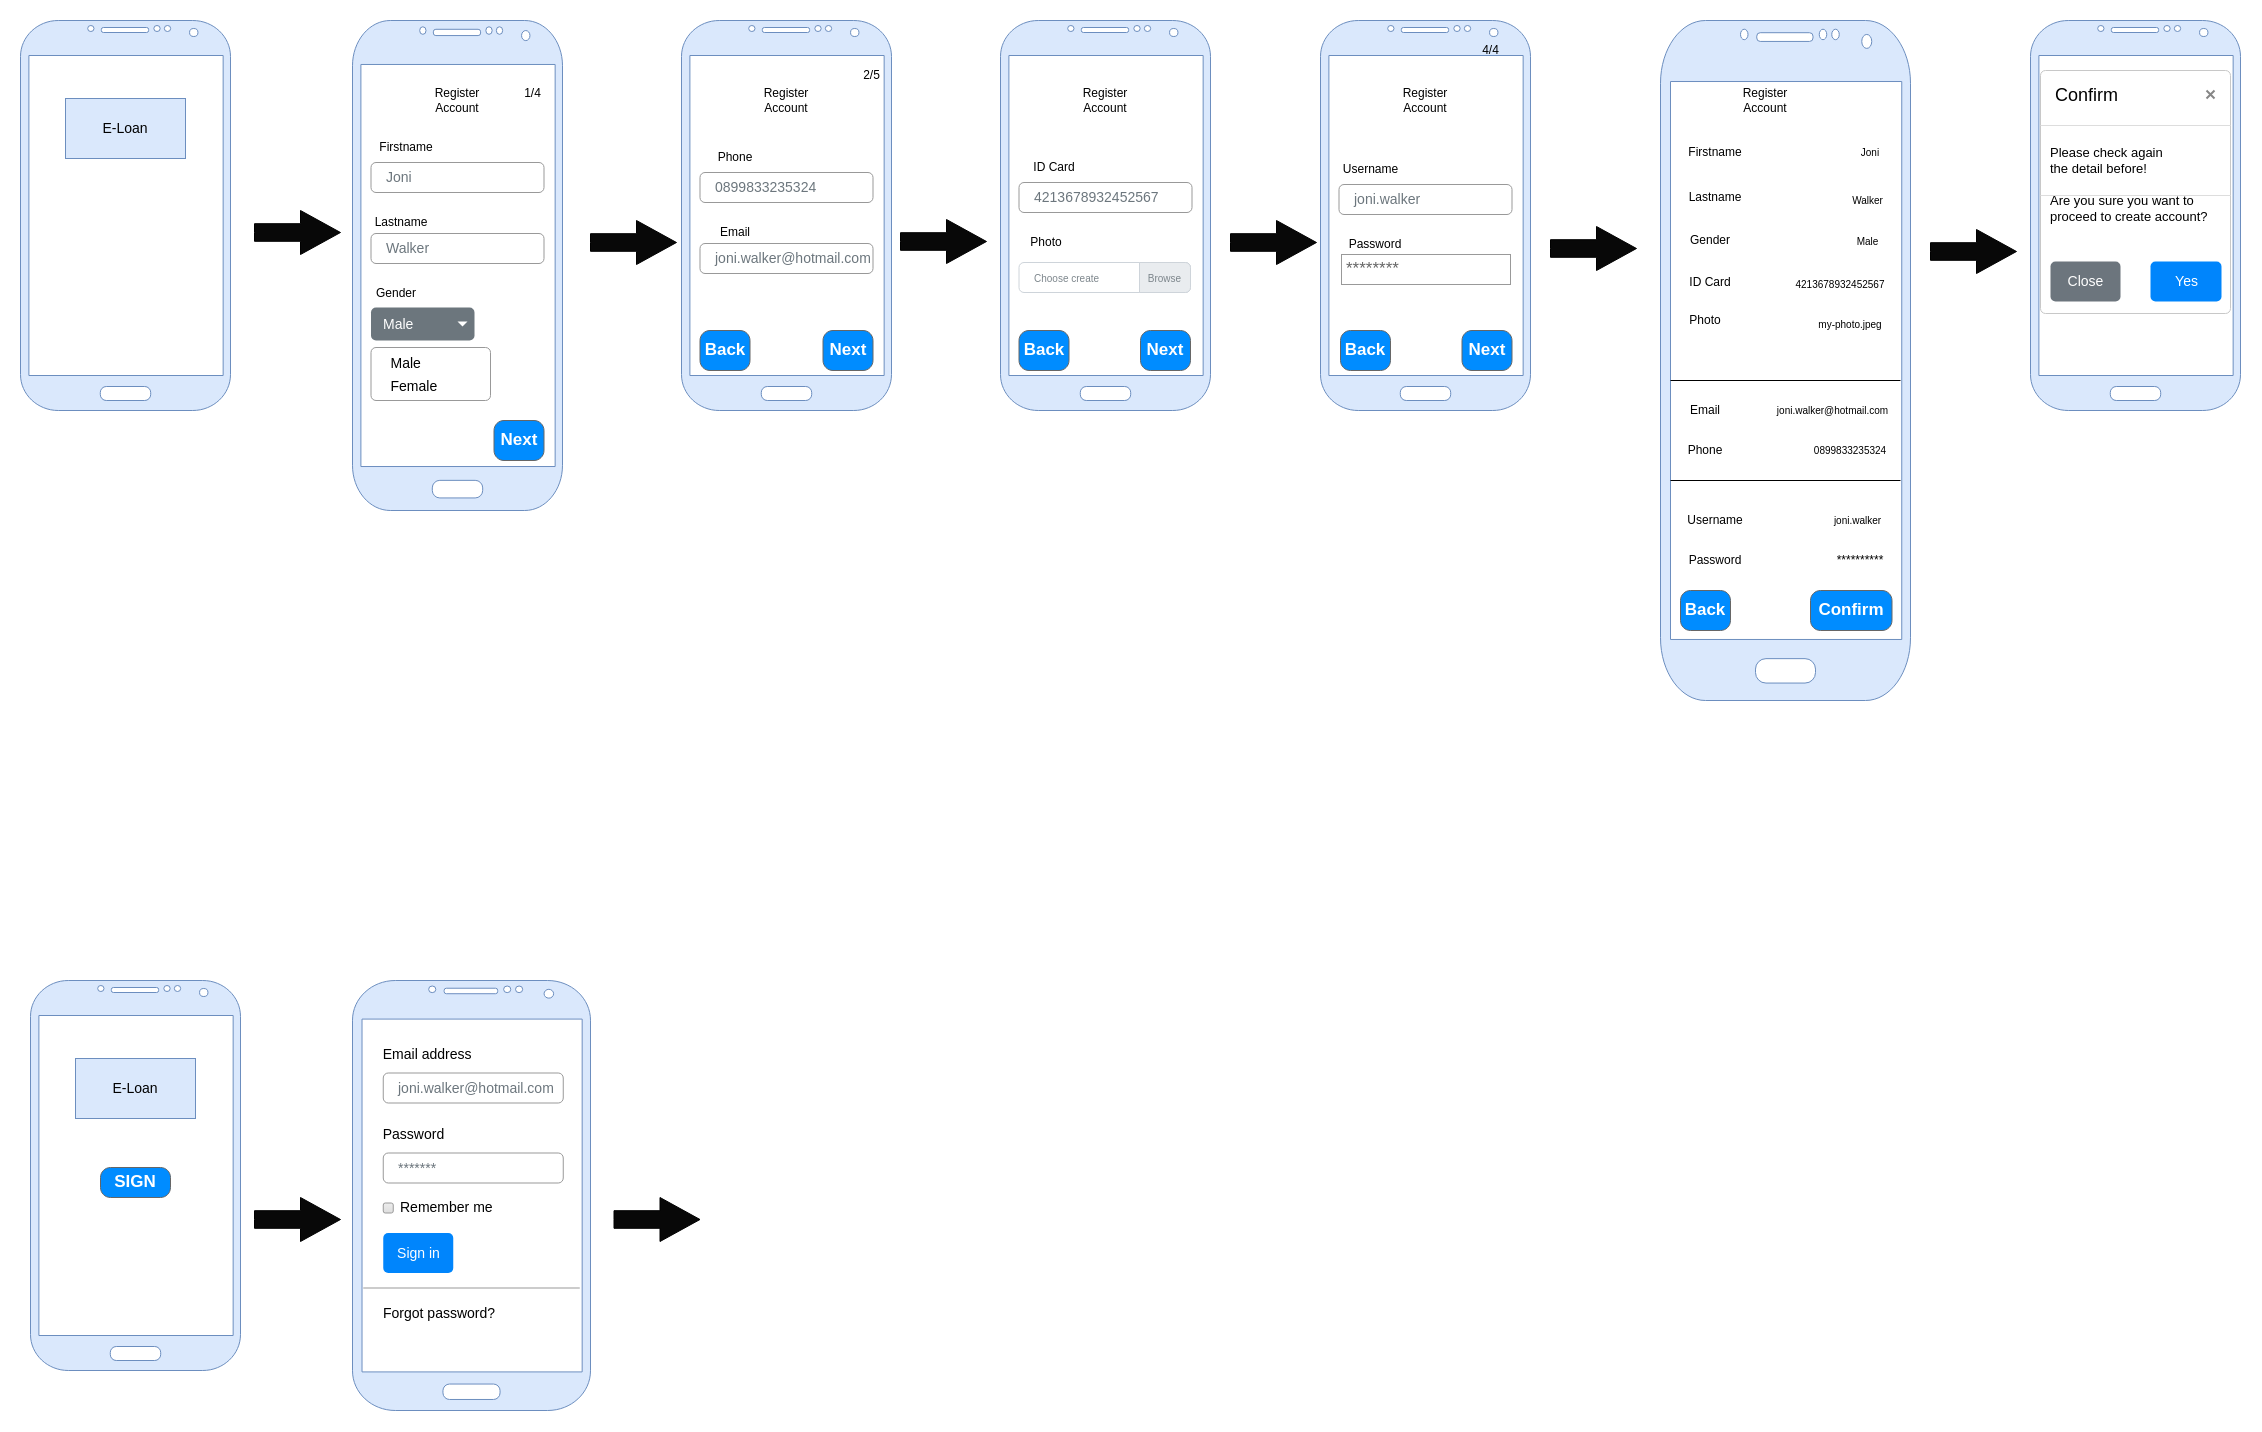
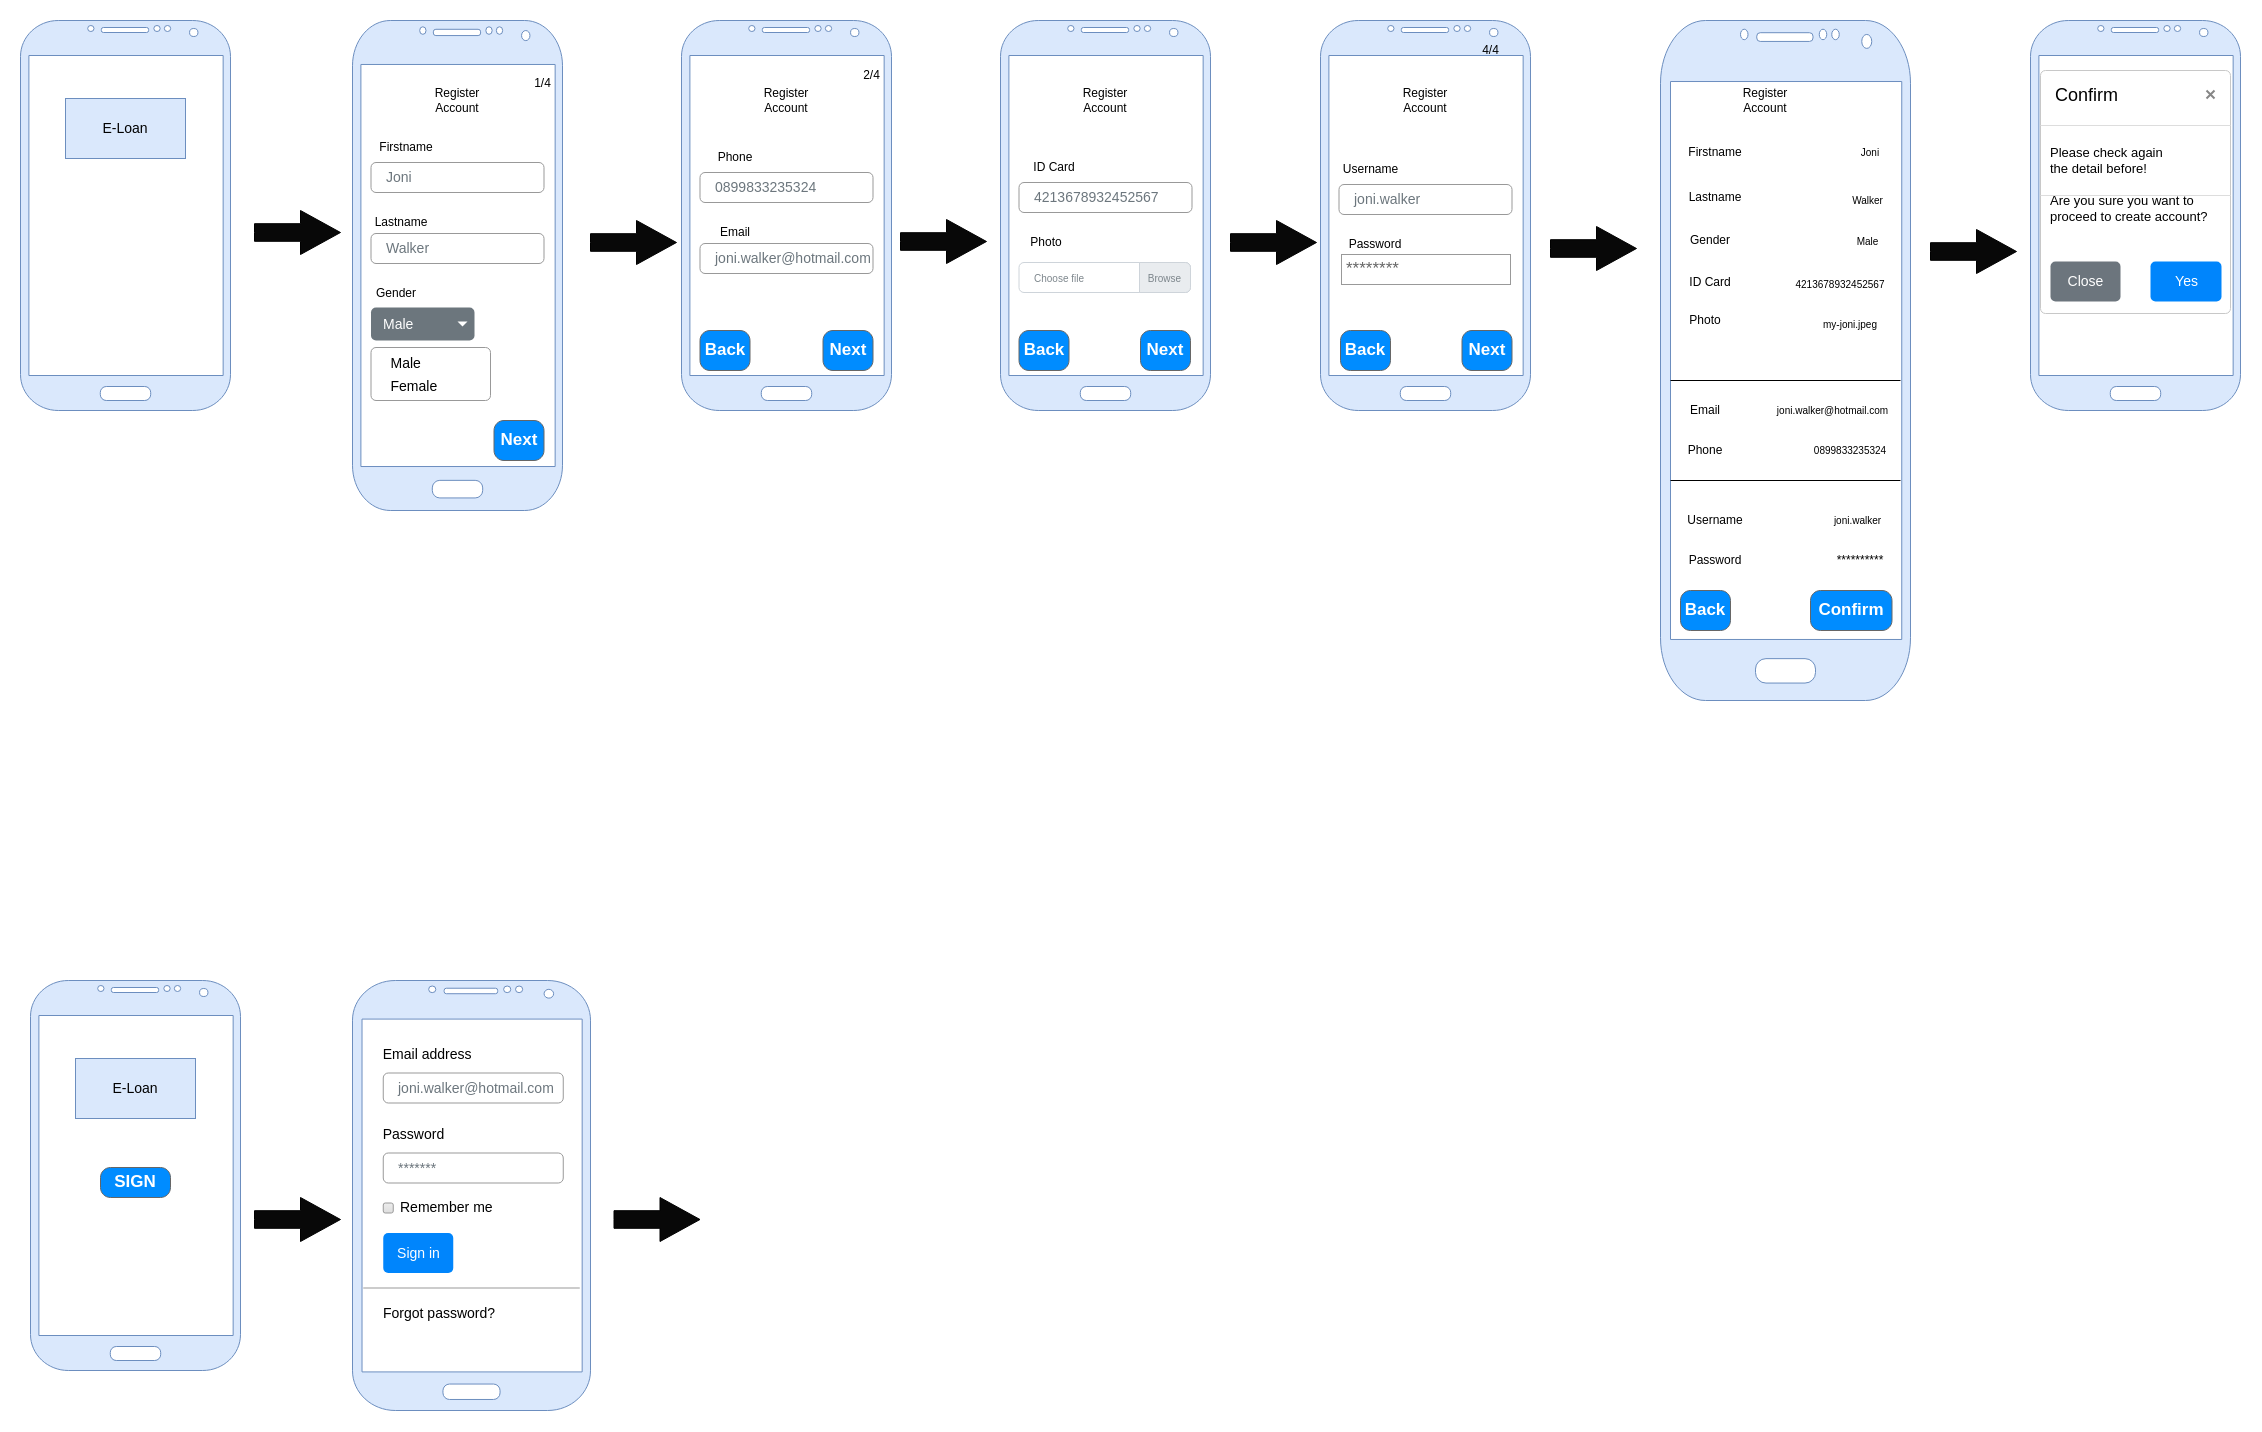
(872, 76) -> (872, 76)
(533, 94) -> (543, 84)
(1084, 278) -> (1072, 278)
(1851, 325) -> (1851, 325)
